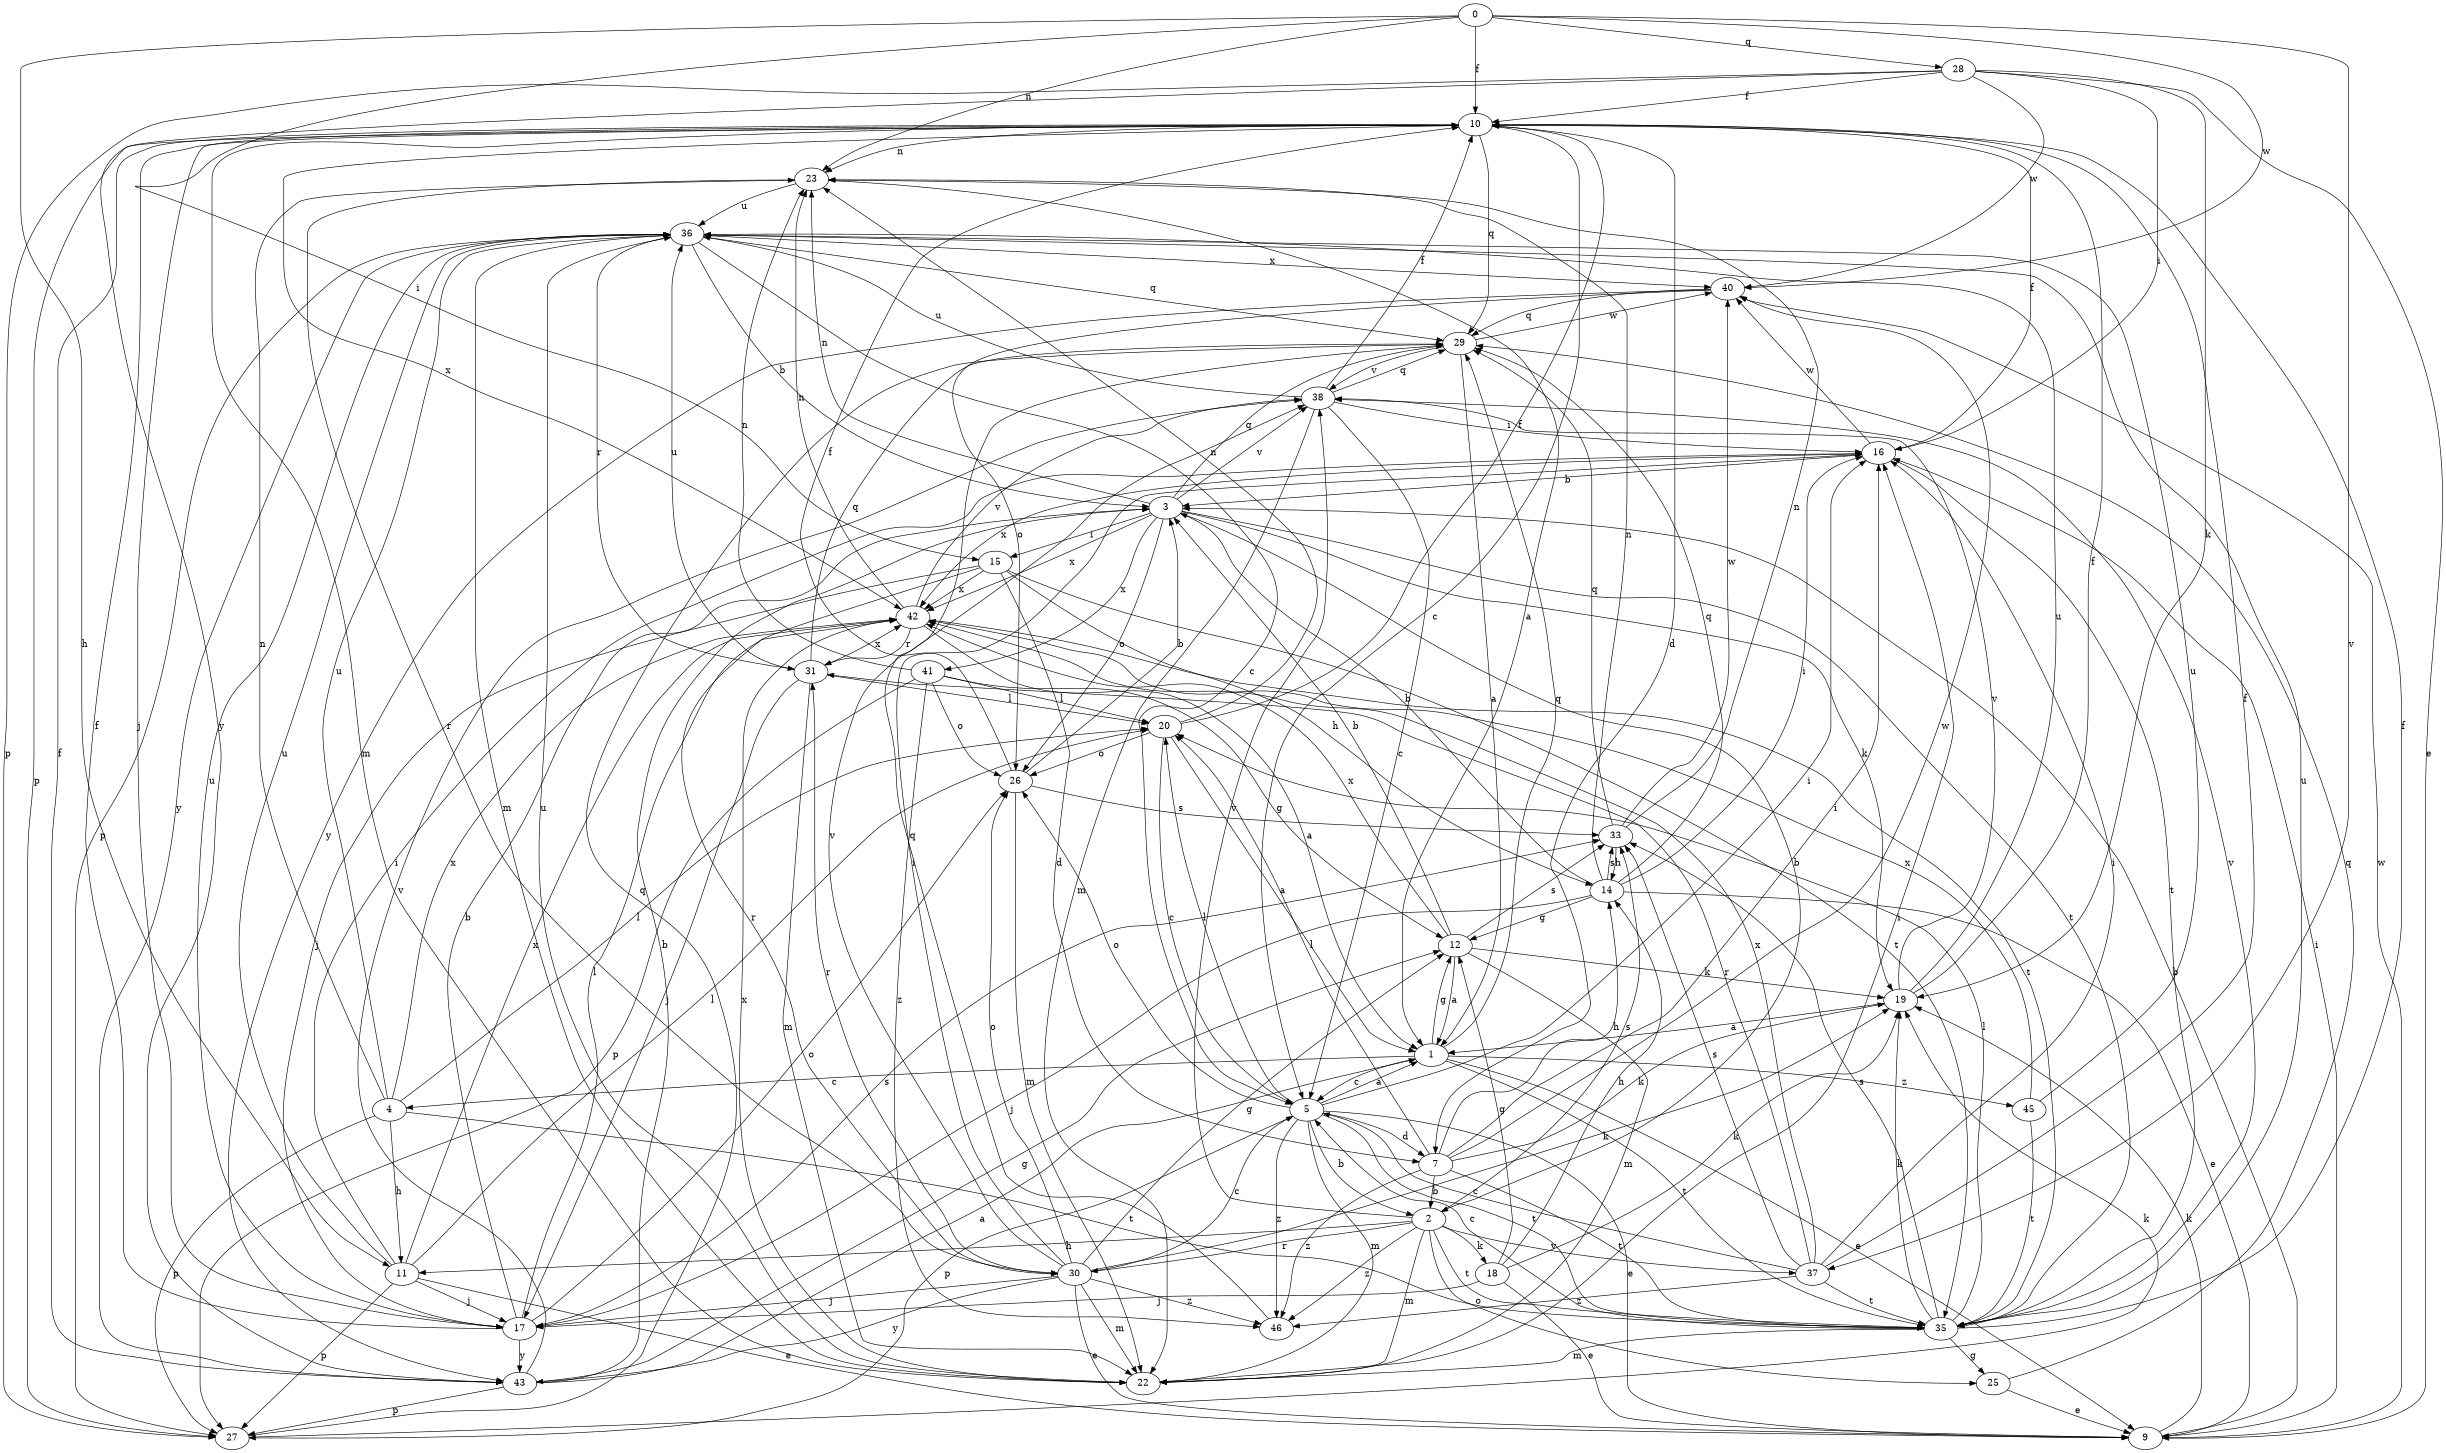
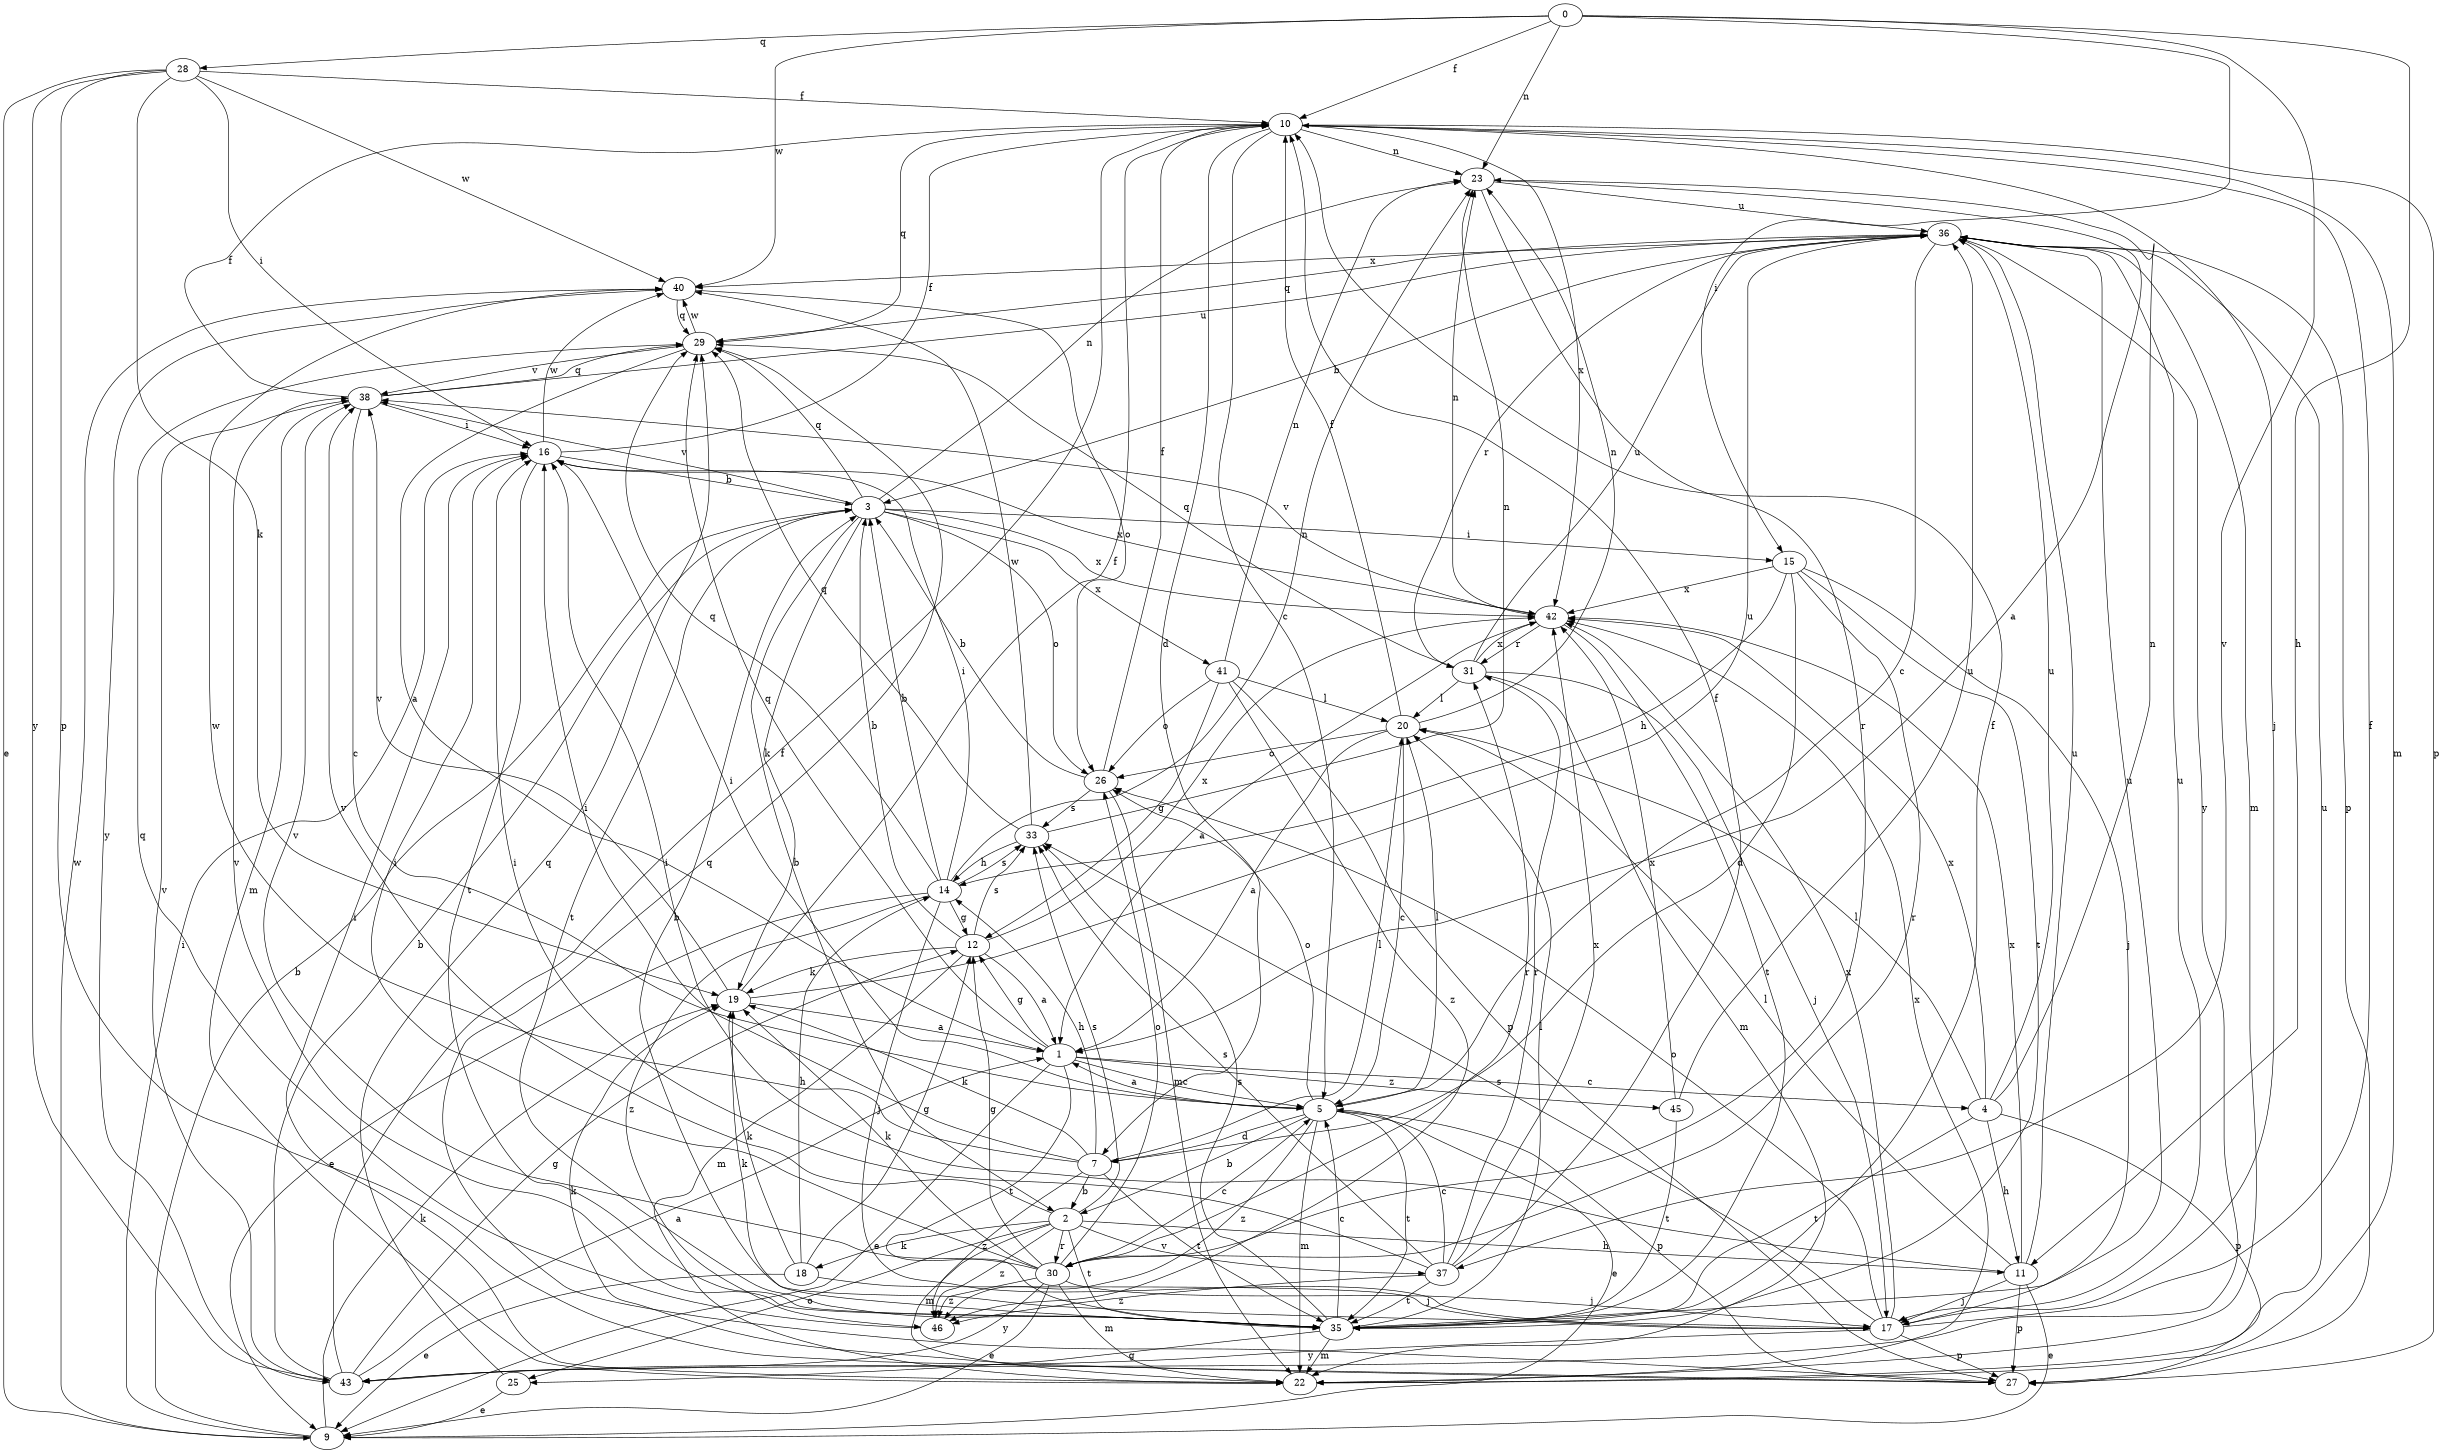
(595, 973) -> (1849, 973)
none -> (626, 1114)
(379, 1410) -> (1940, 1352)
